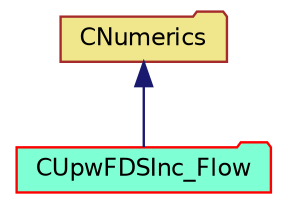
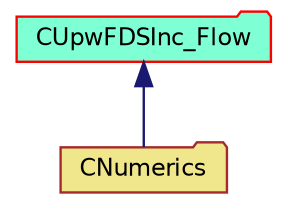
(144, 117) -> (144, 117)
